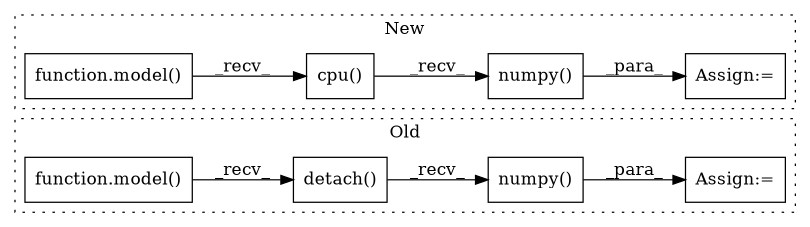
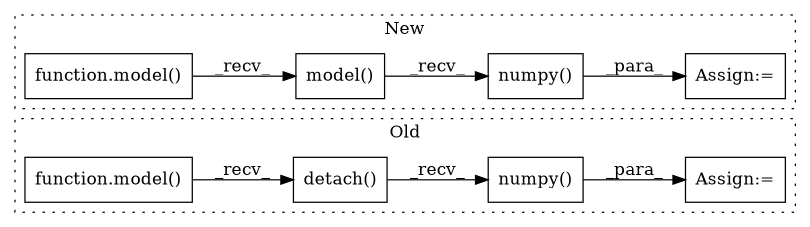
(340, 76) -> (340, 76)
